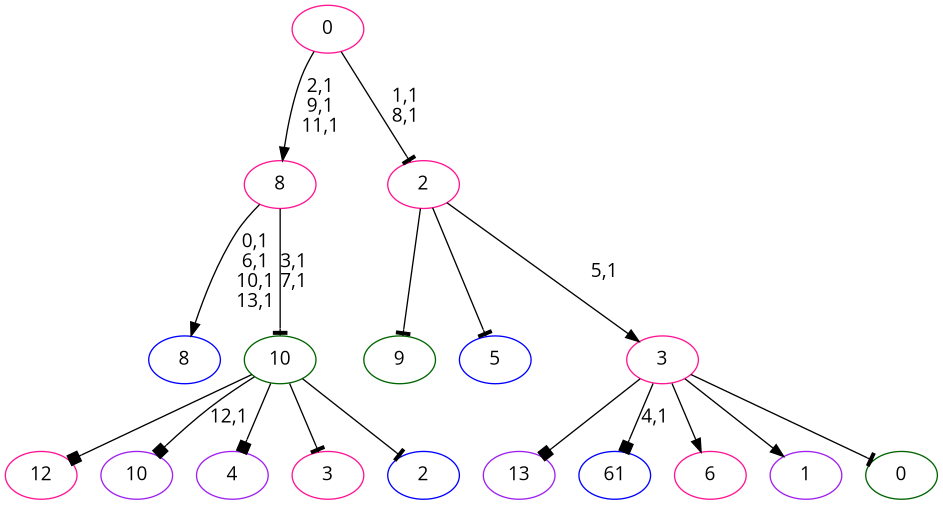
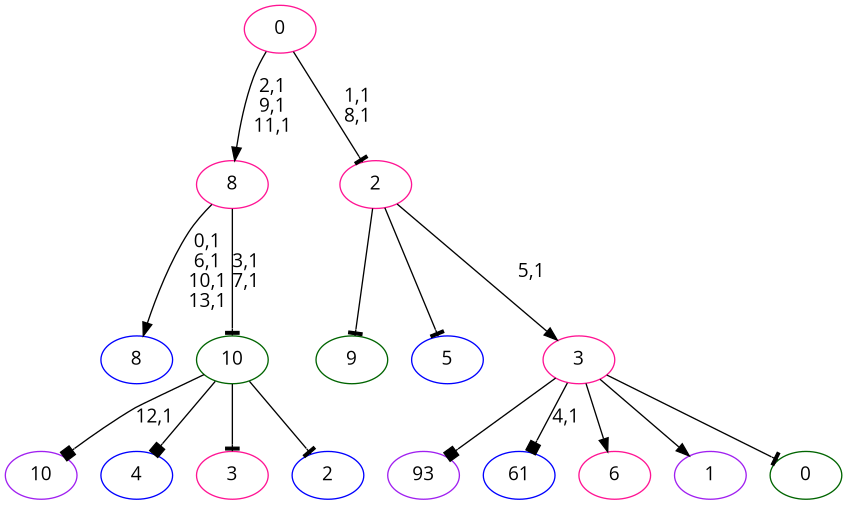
(41, 475) -> none
(232, 475) -> (137, 475)
(519, 475) -> (424, 475)
